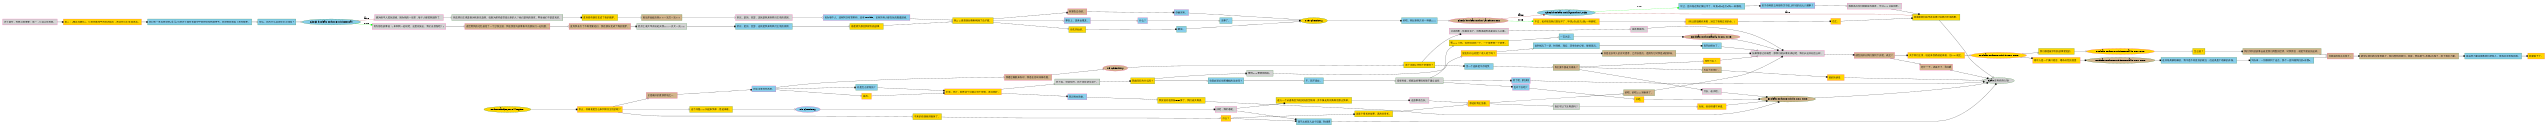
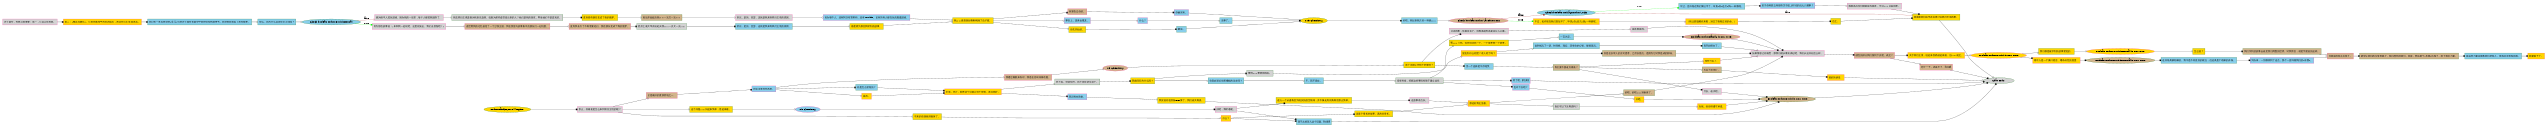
(1836, 21) -> (1836, 21)
(2282, 60) -> (2282, 60)
(1999, 81) -> (1999, 81)
(600, 109) -> (600, 109)
